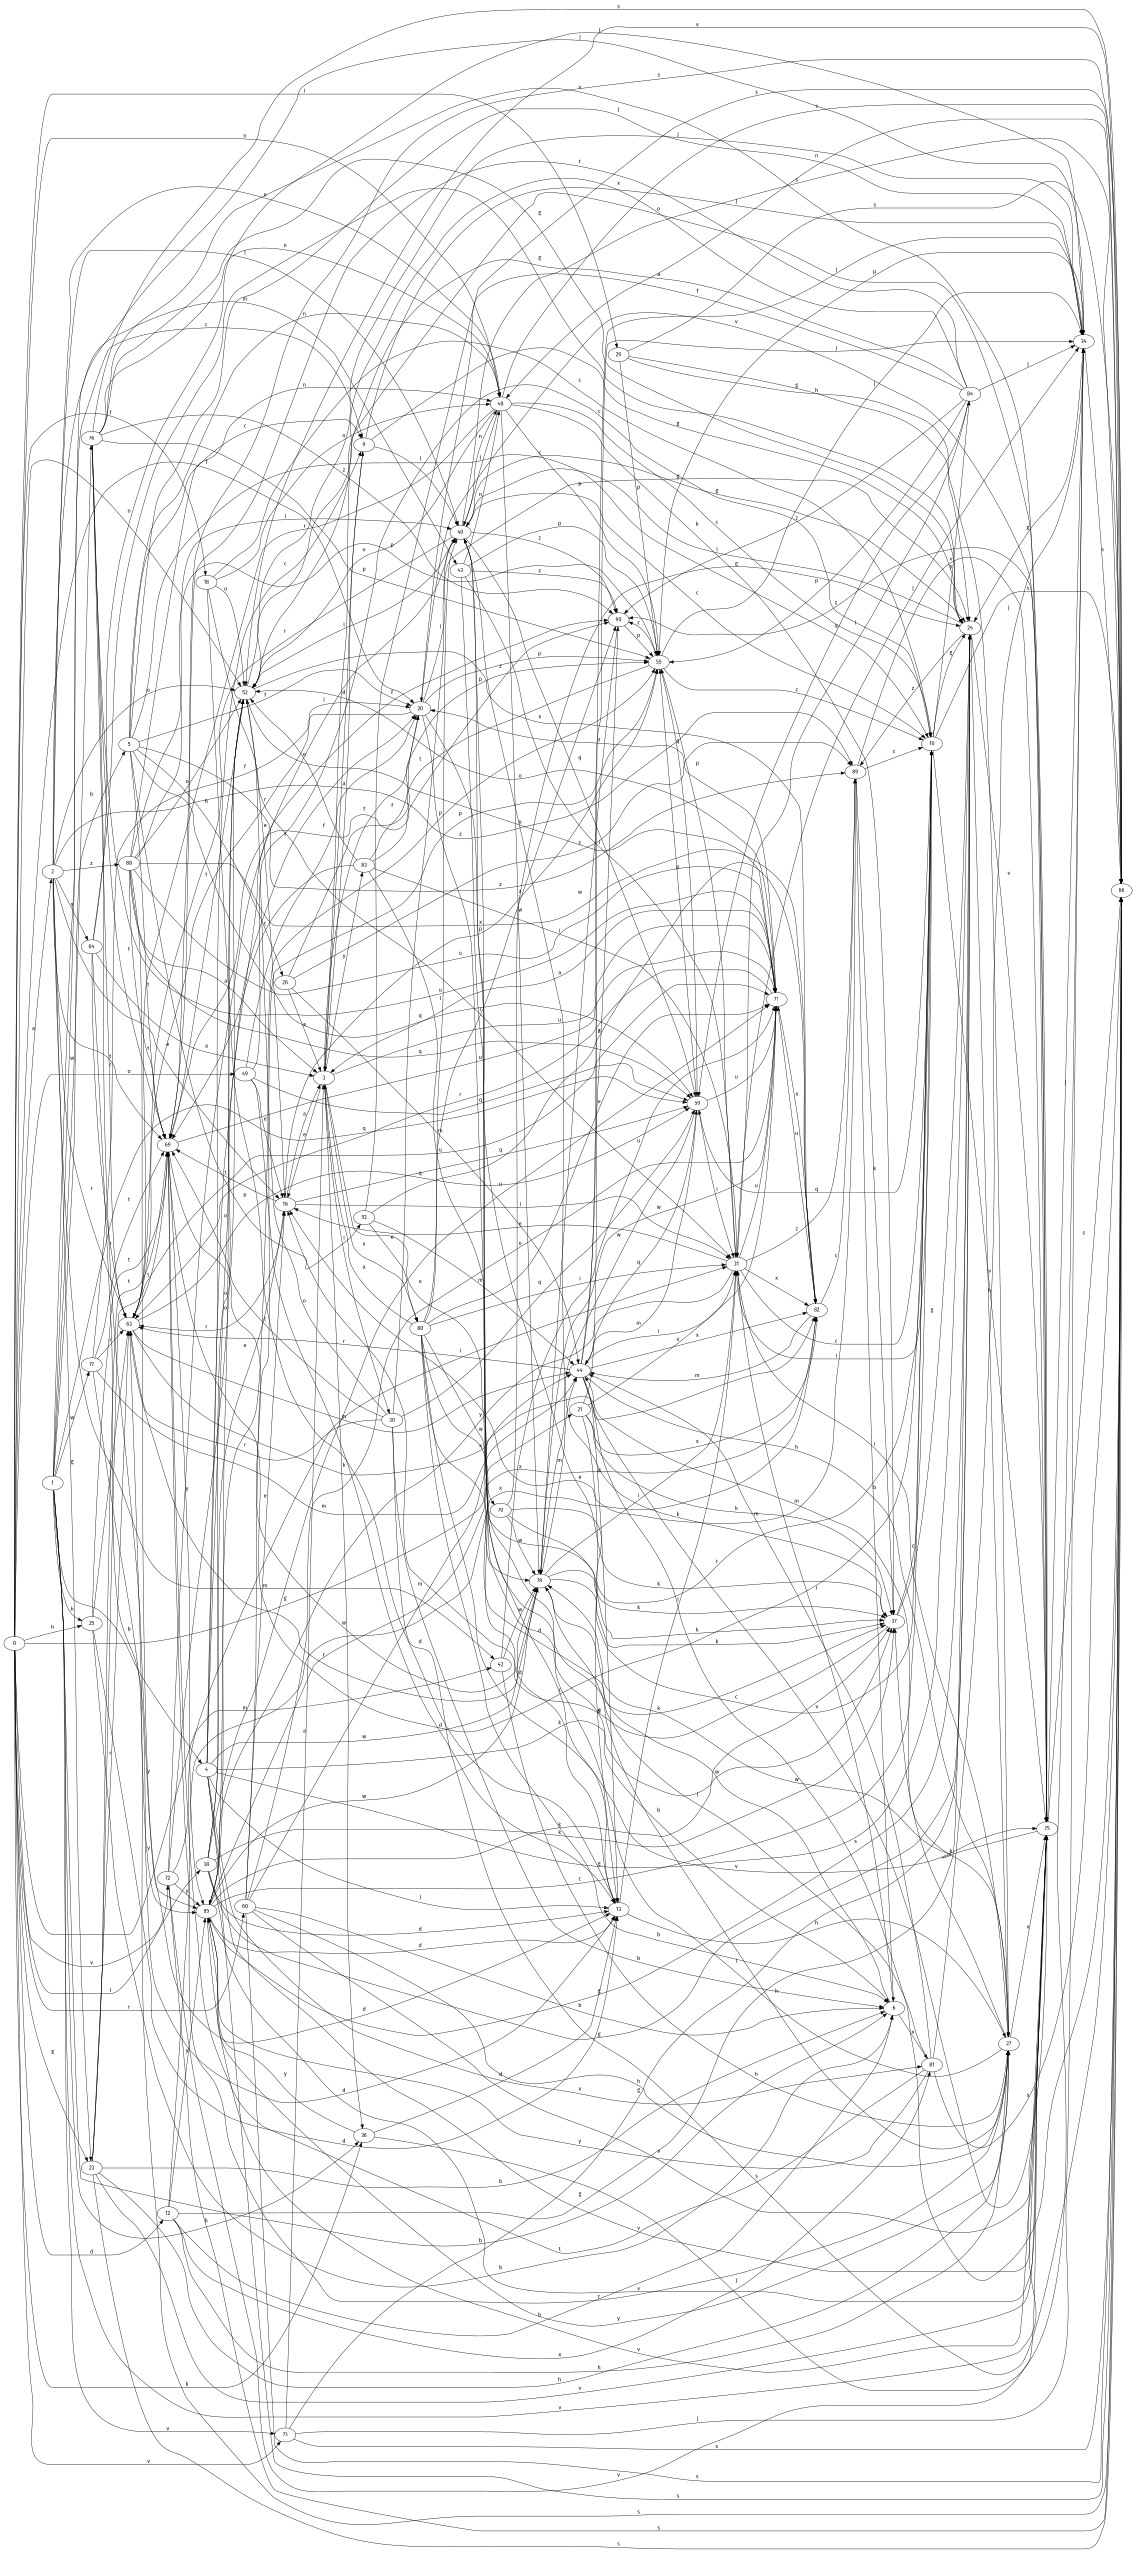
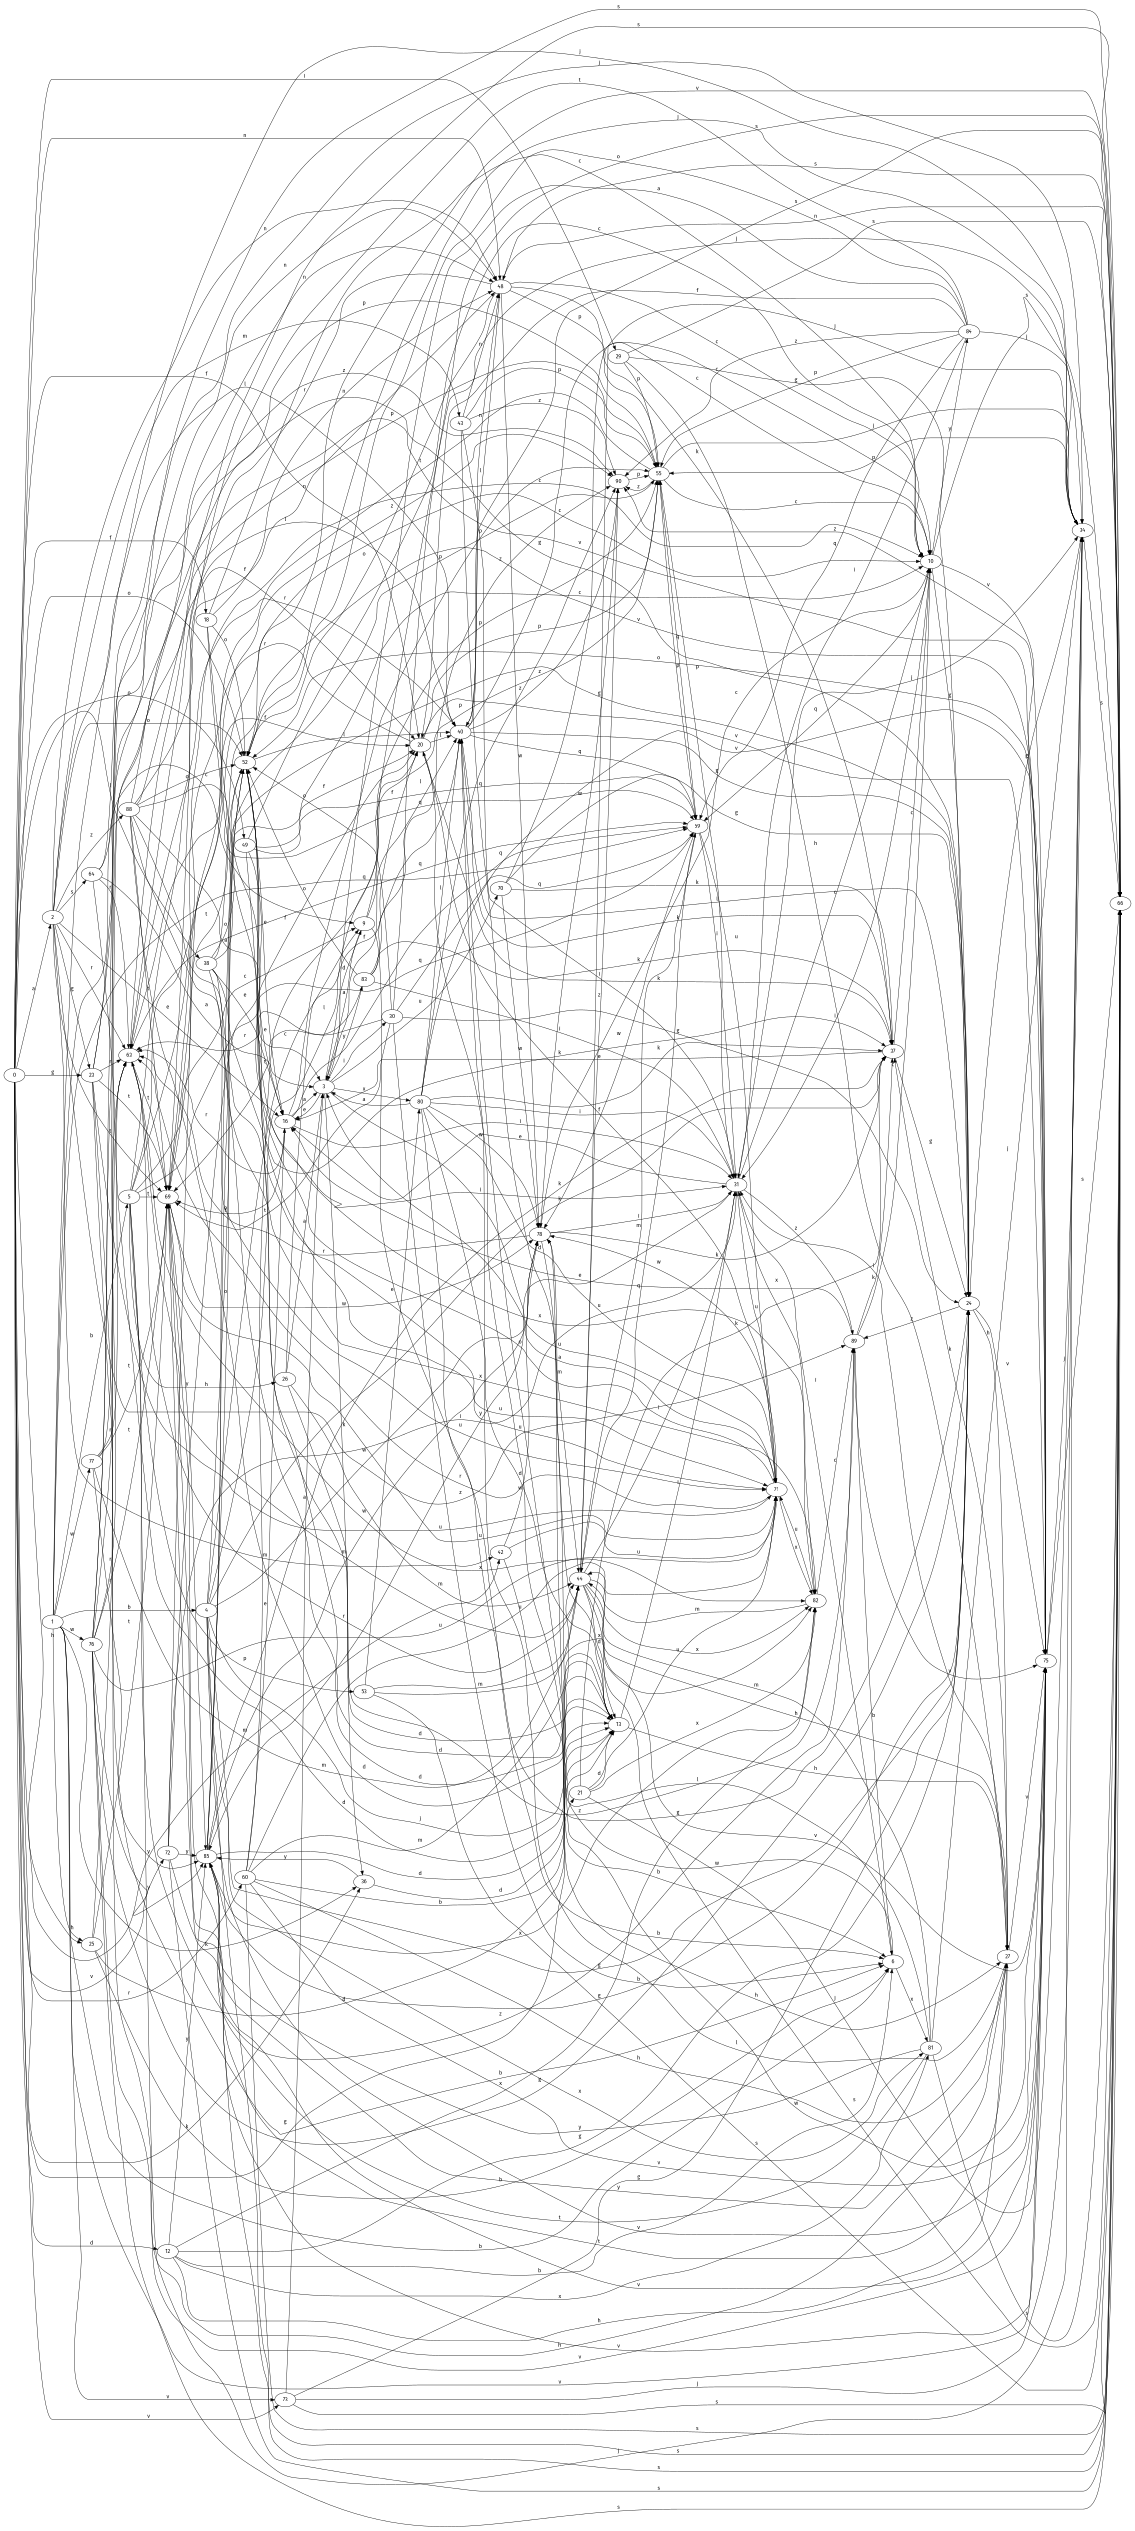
(619, 183) -> (619, 157)
(907, 1626) -> none
(1061, 1730) -> none
(740, 1955) -> none
(578, 2011) -> (489, 1904)
